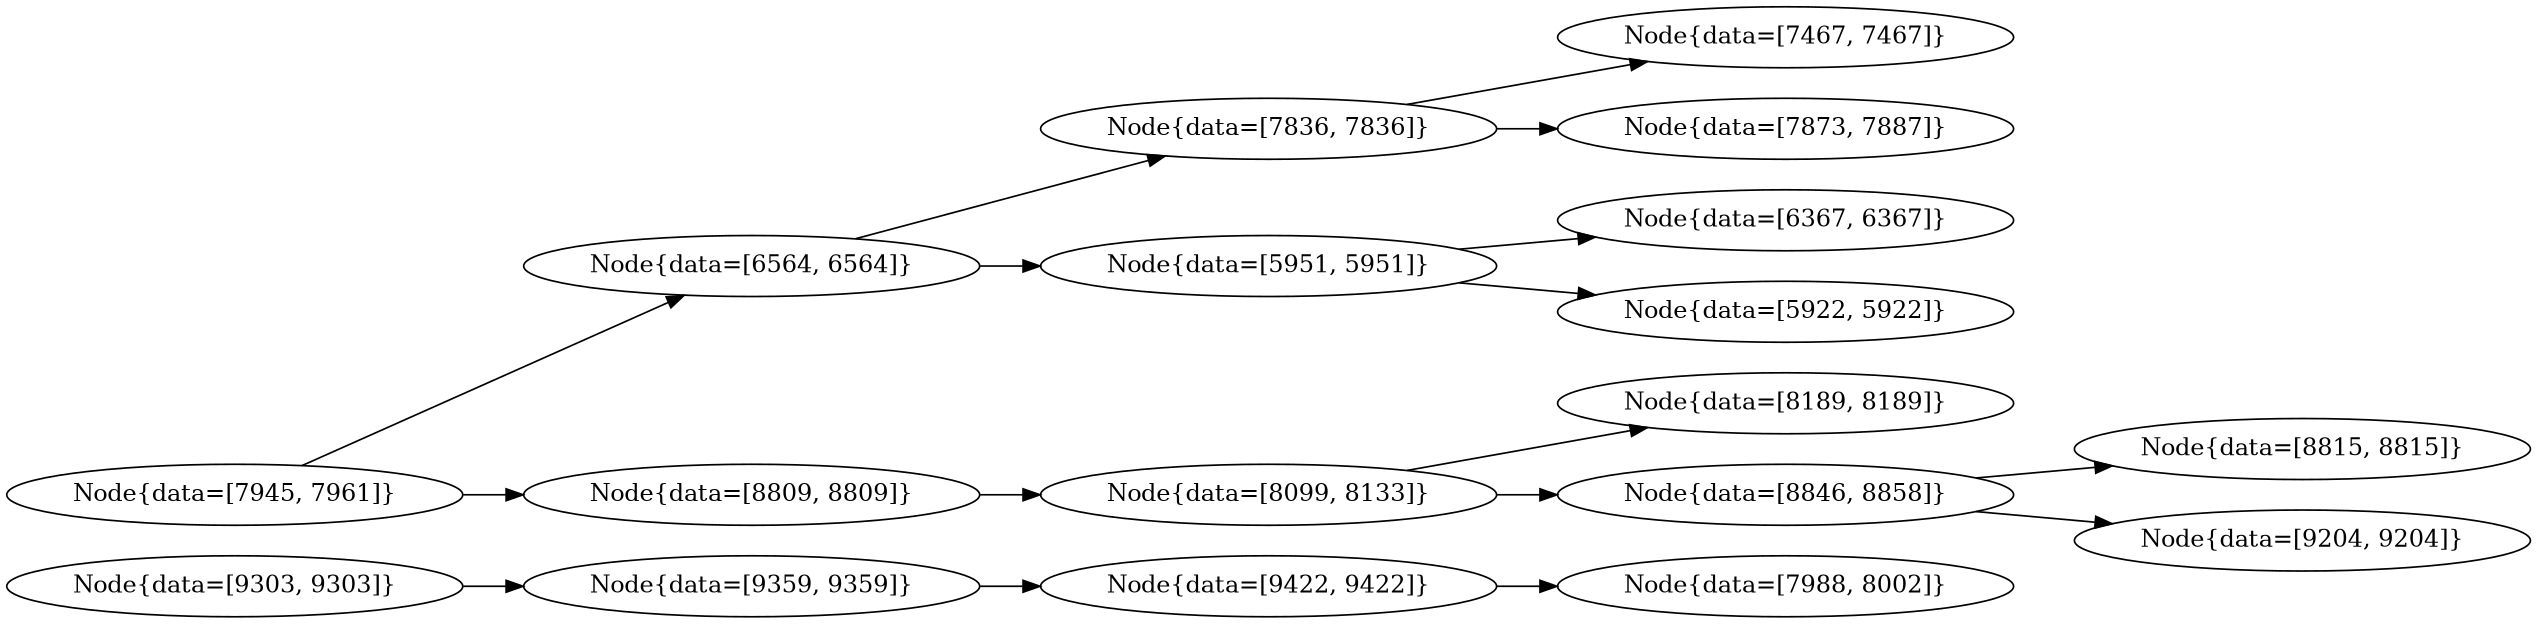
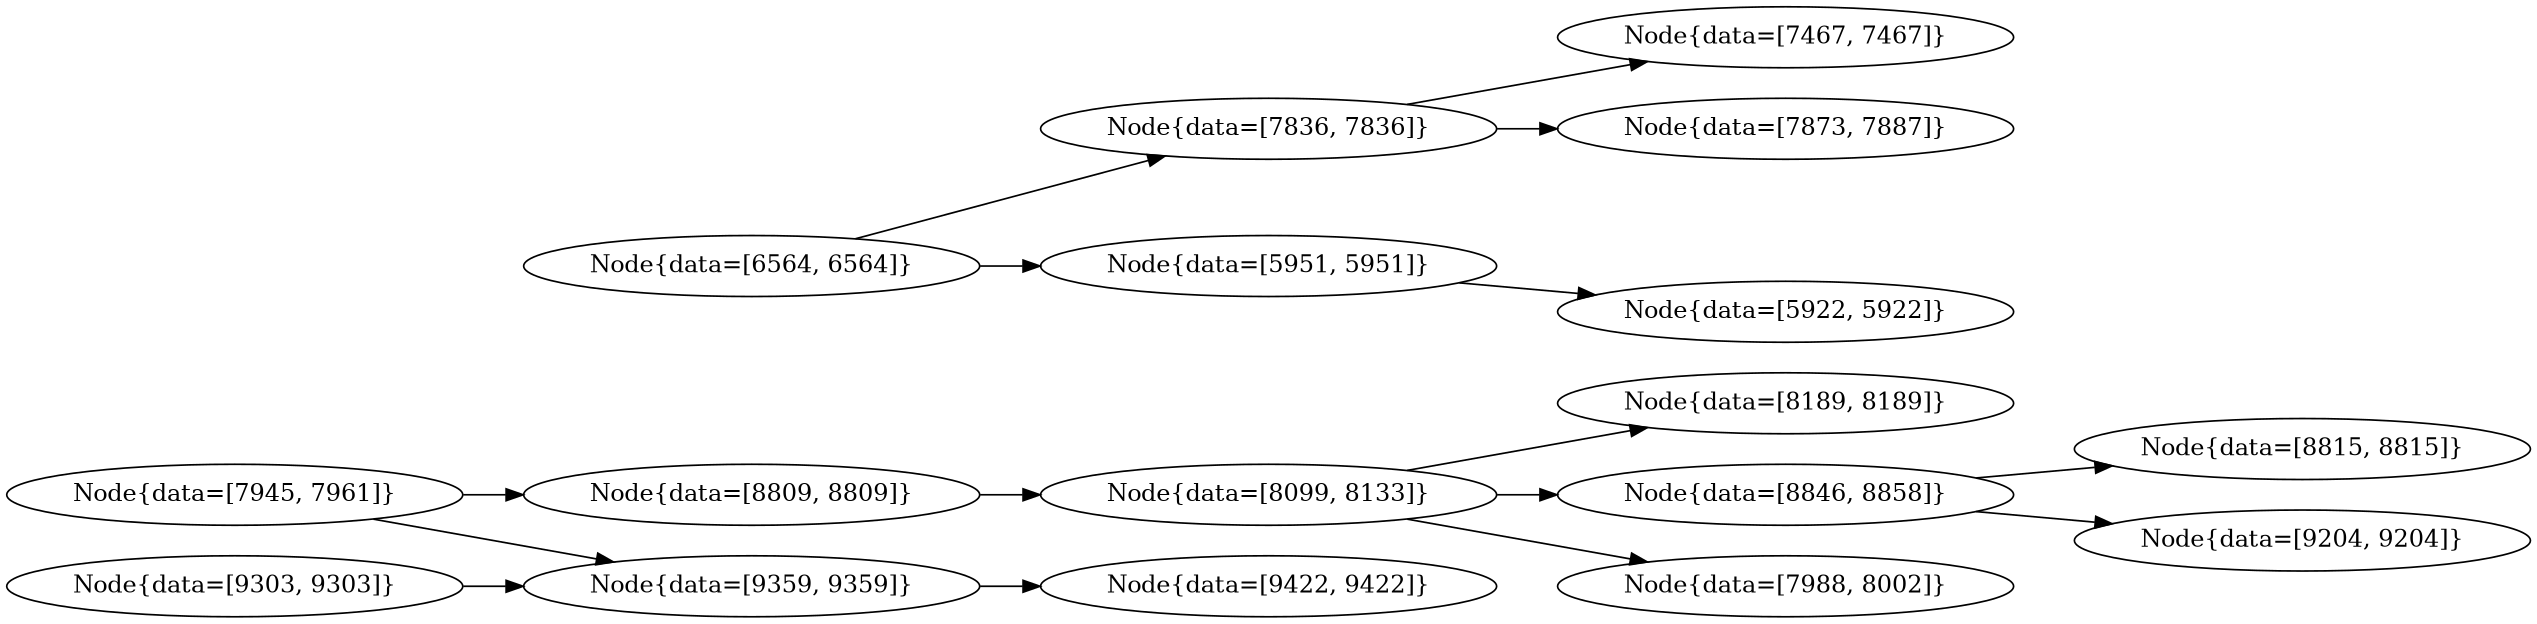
(1786, 220) -> none
(485, 384) -> (485, 539)
(1518, 586) -> (1519, 539)
